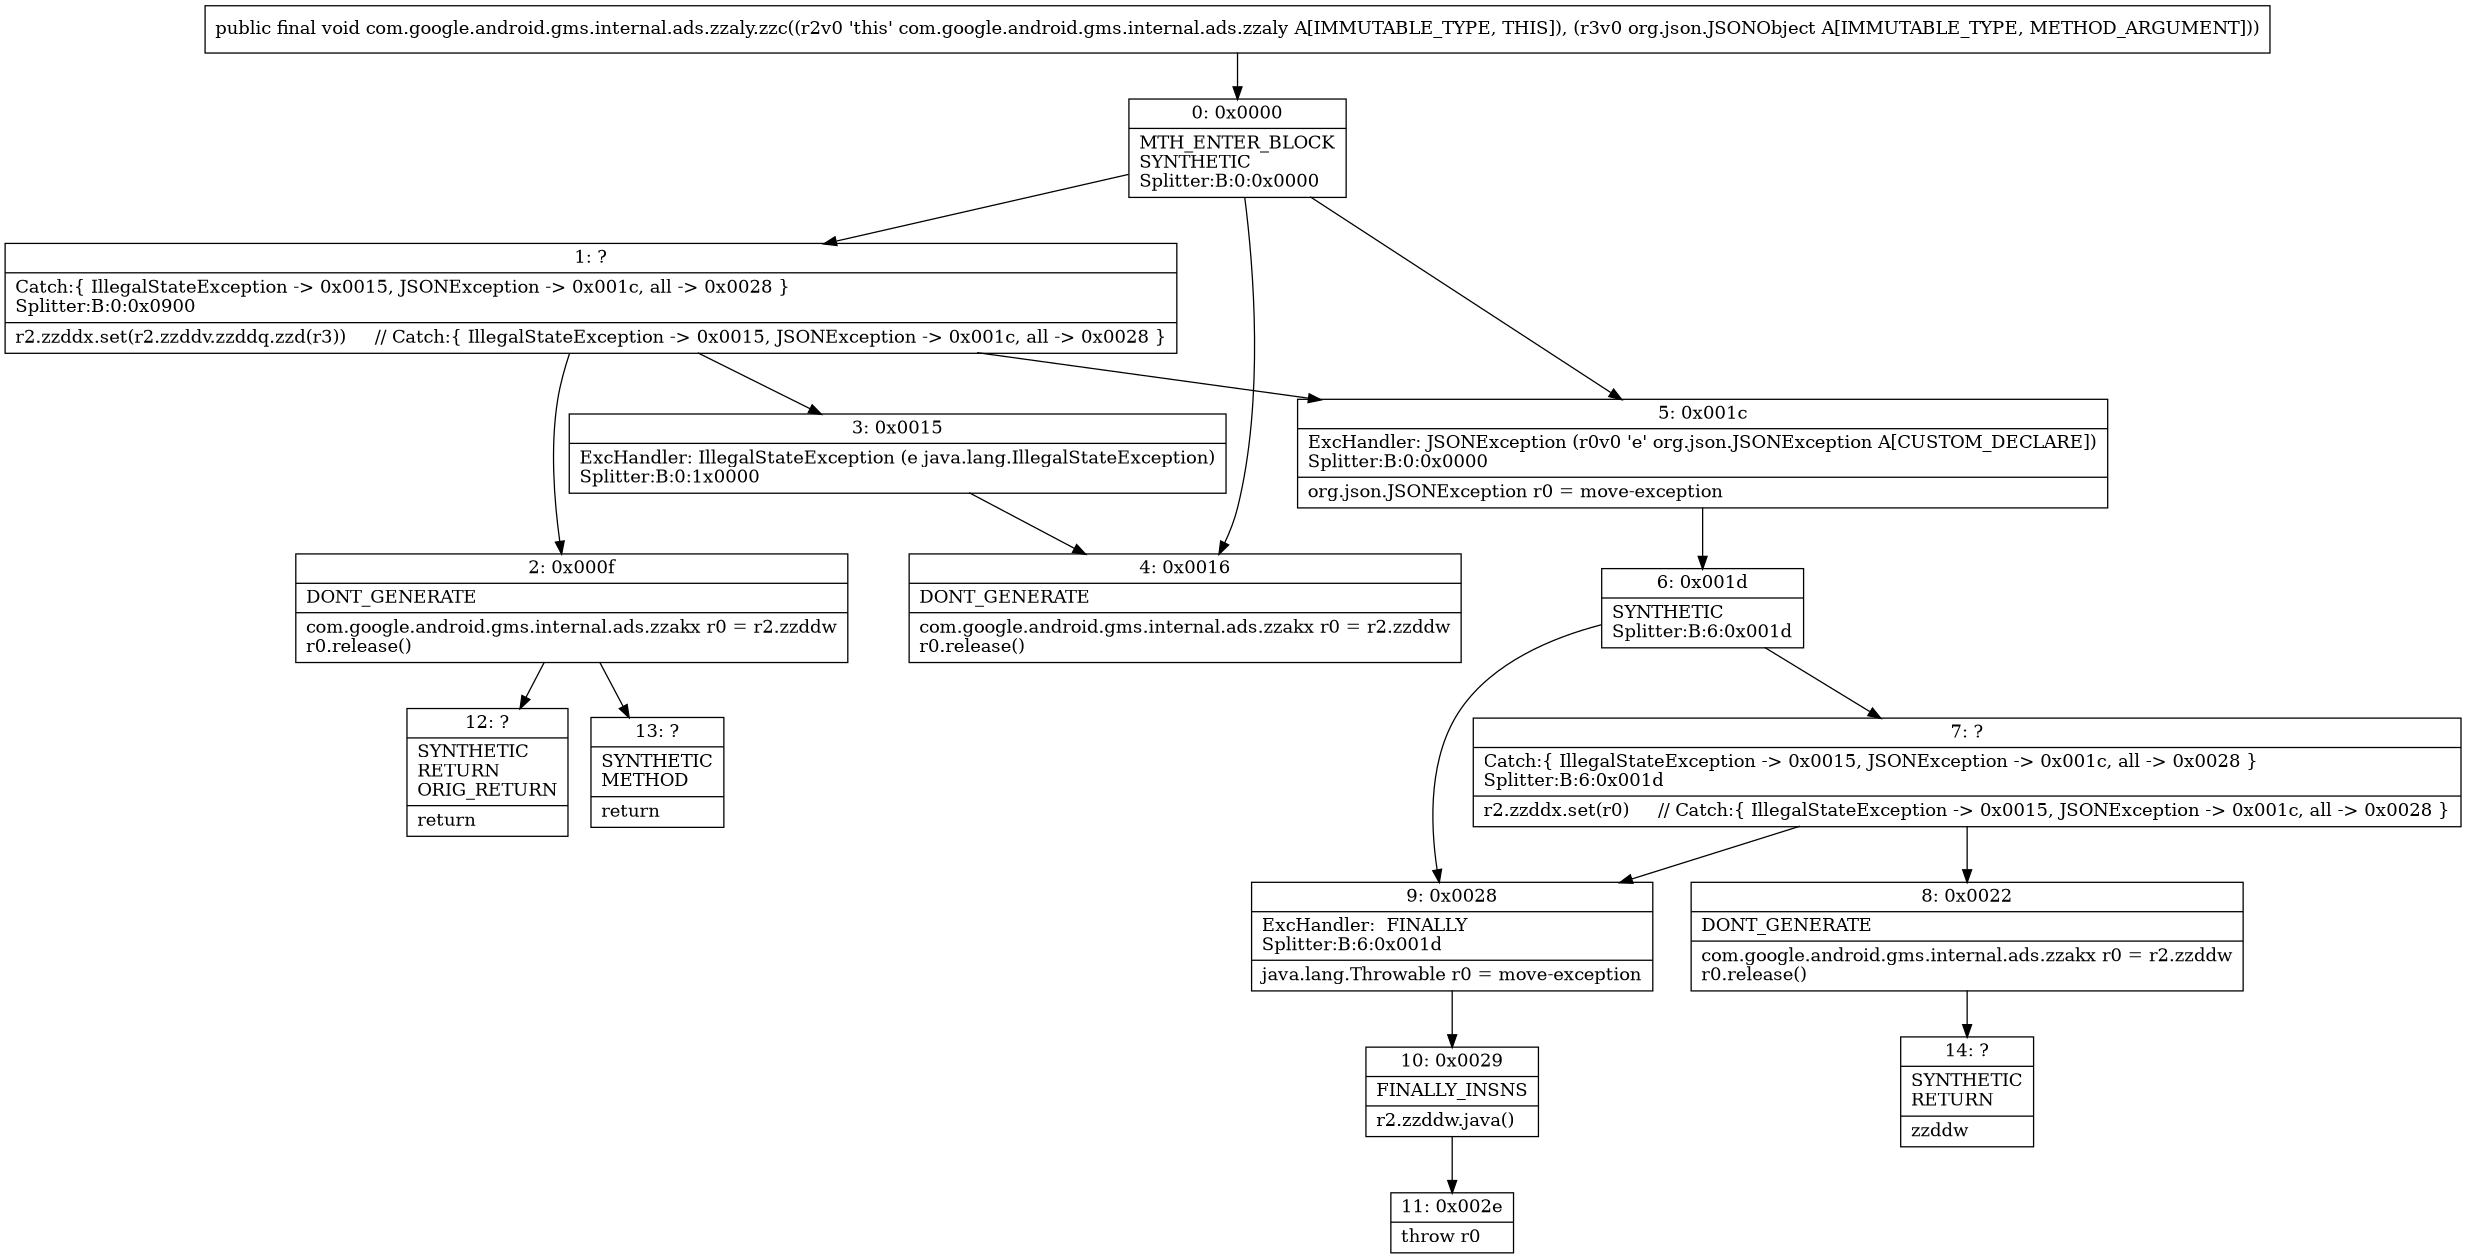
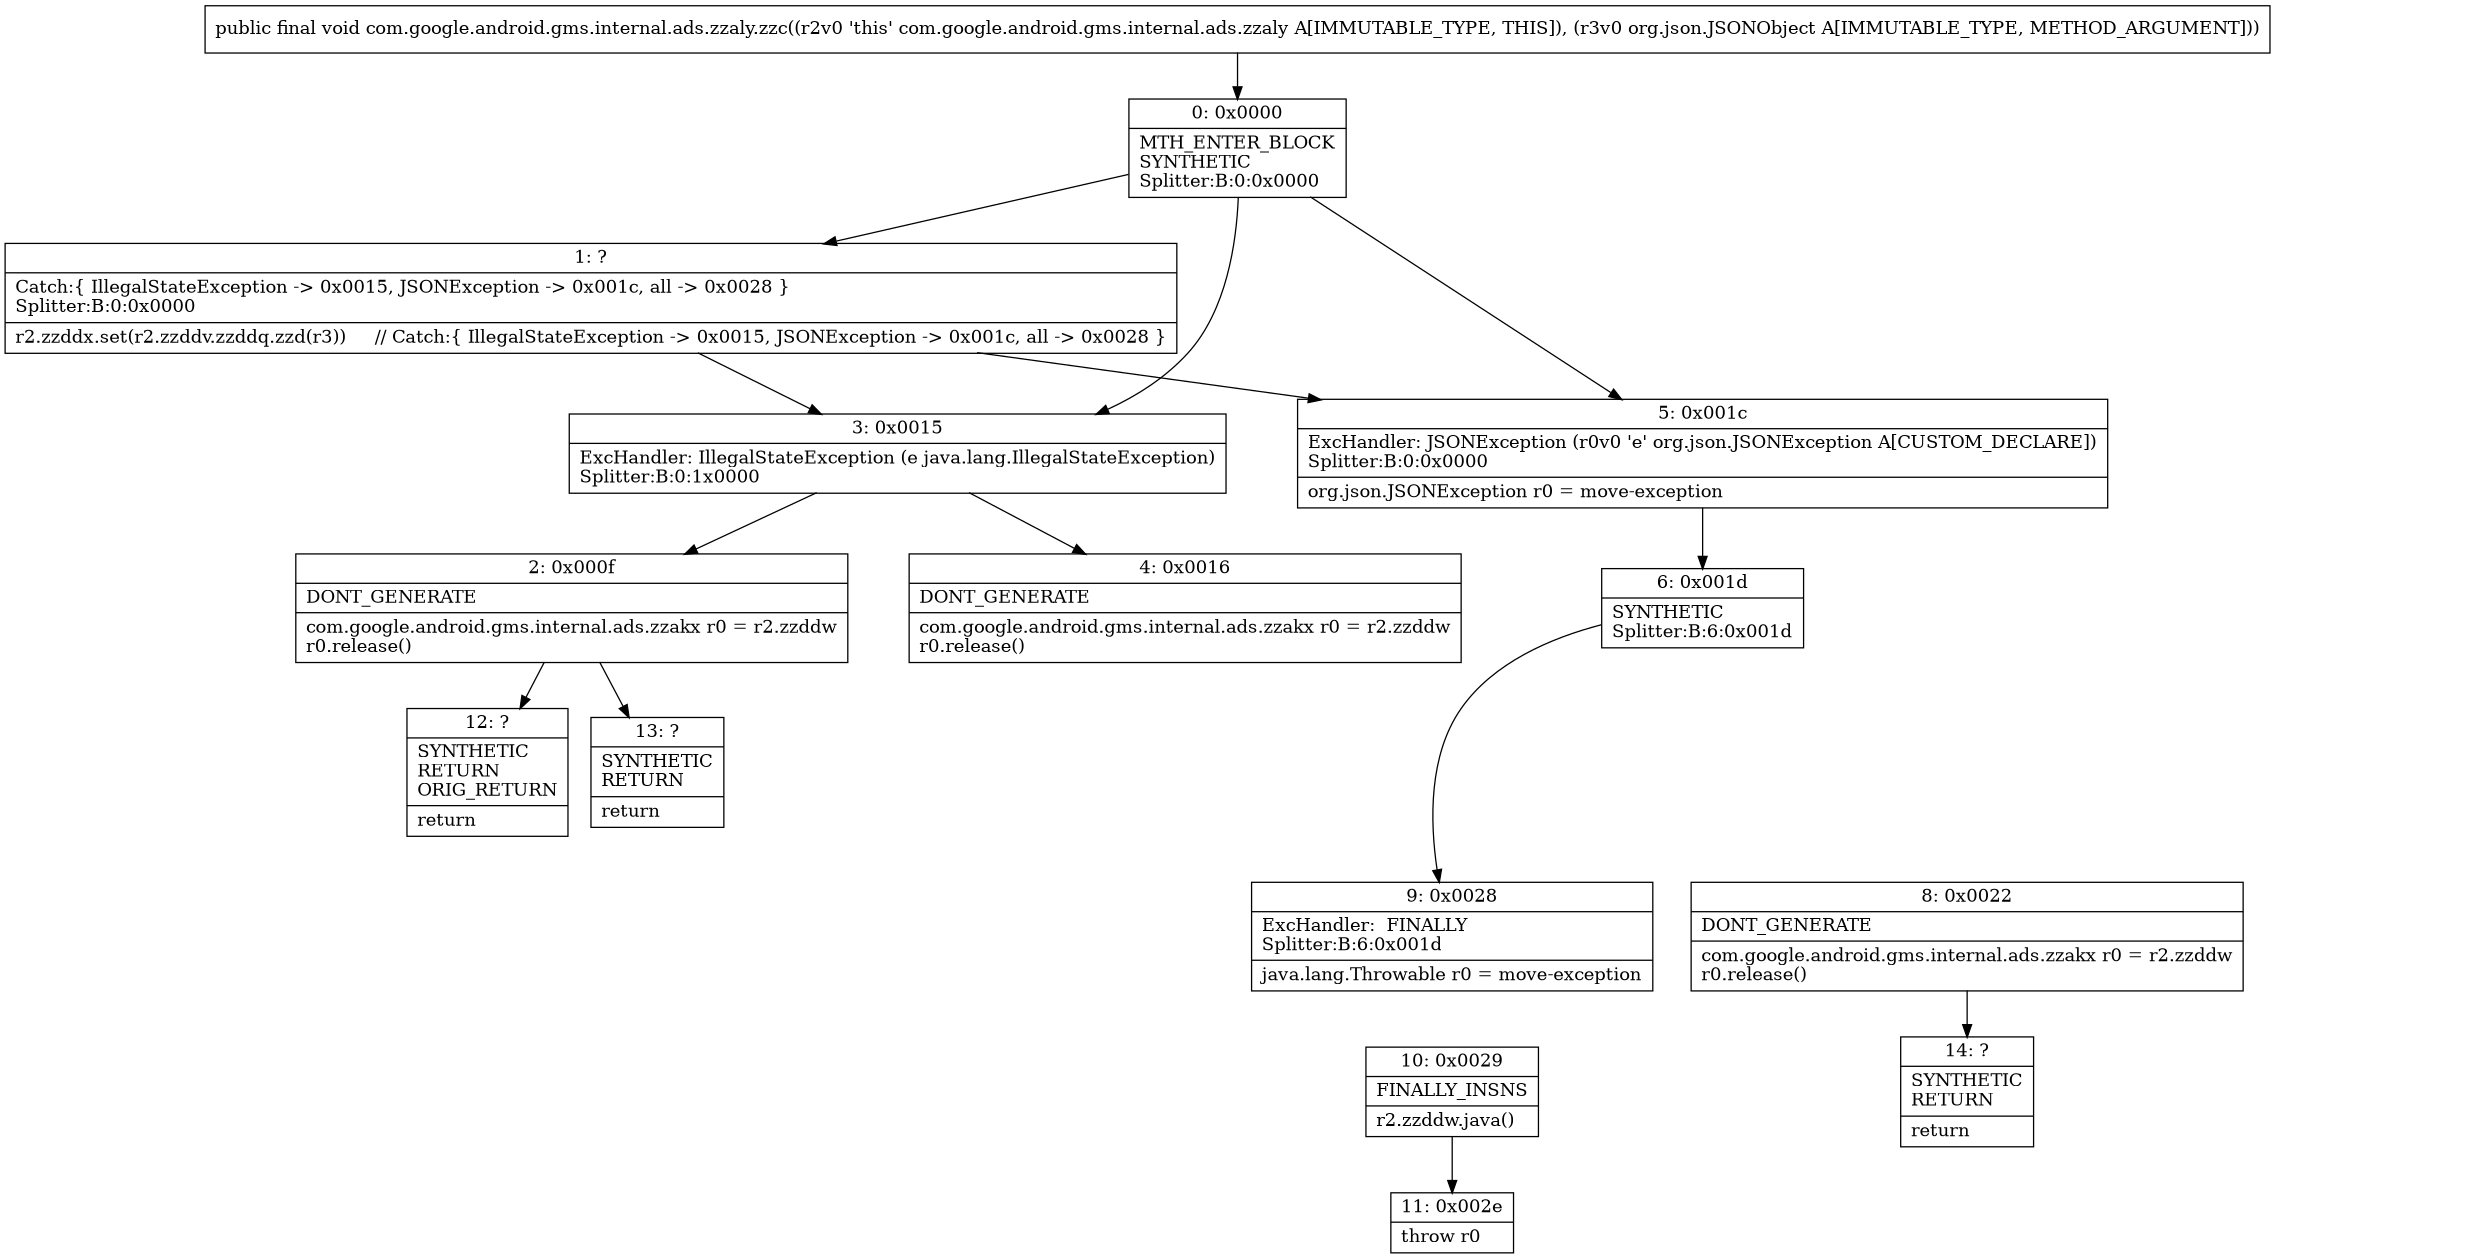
(106, 307) -> (106, 307)
(1254, 372) -> (1207, 325)
(554, 446) -> (756, 521)
(1967, 772) -> none
(645, 781) -> (643, 781)
(1452, 1013) -> none
(1940, 1131) -> (1940, 1131)
